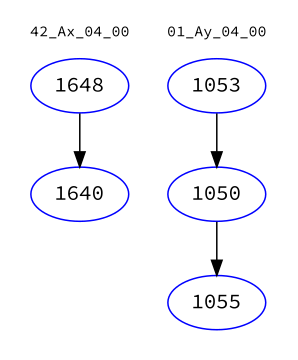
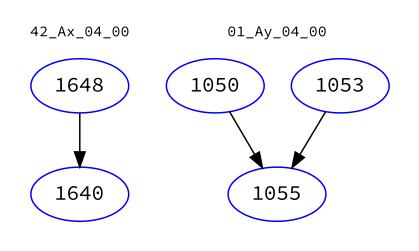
(217, 133) -> (313, 133)
